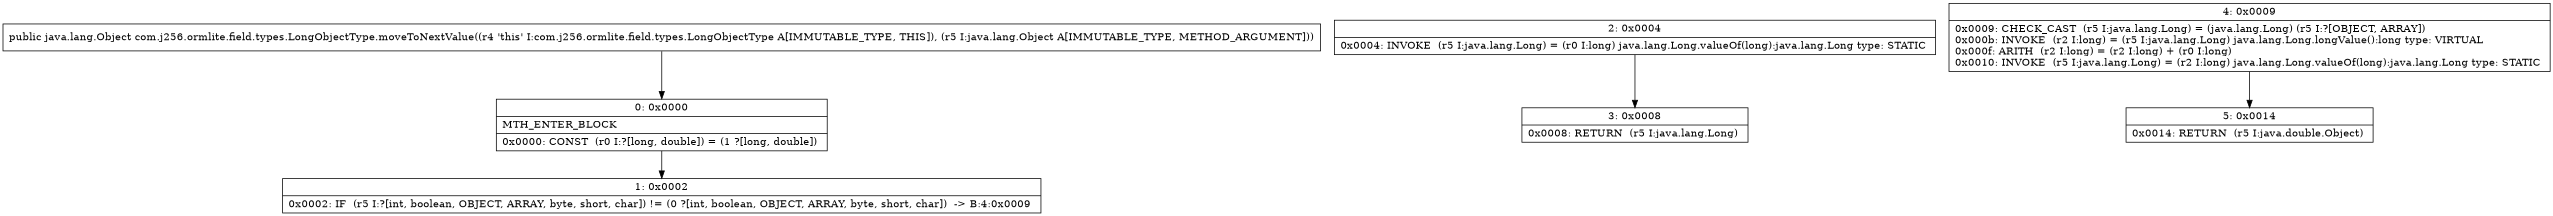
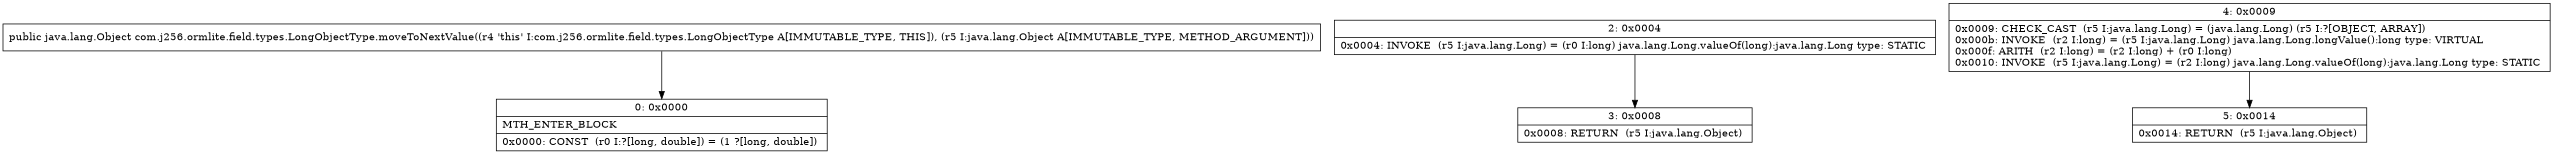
(1635, 133) -> (1635, 133)
(2250, 133) -> (2250, 133)
(662, 196) -> none
